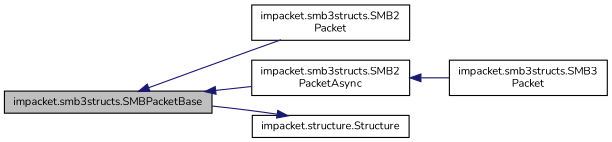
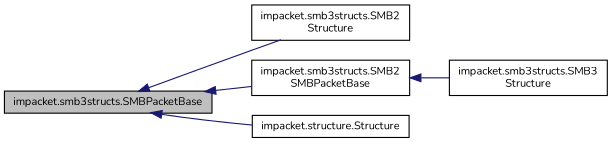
(331, 23) -> (331, 23)
(331, 78) -> (331, 78)
(528, 78) -> (528, 78)
(245, 110) -> (207, 120)
